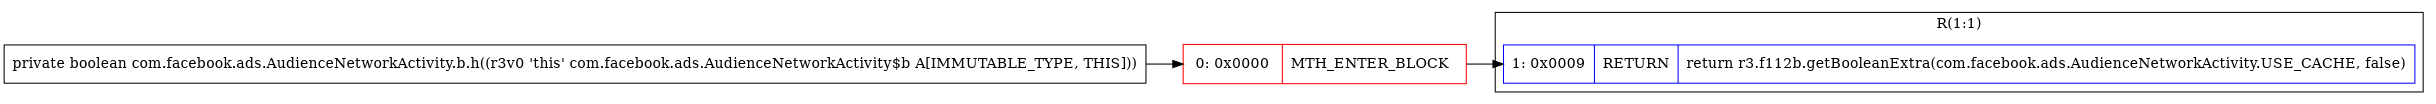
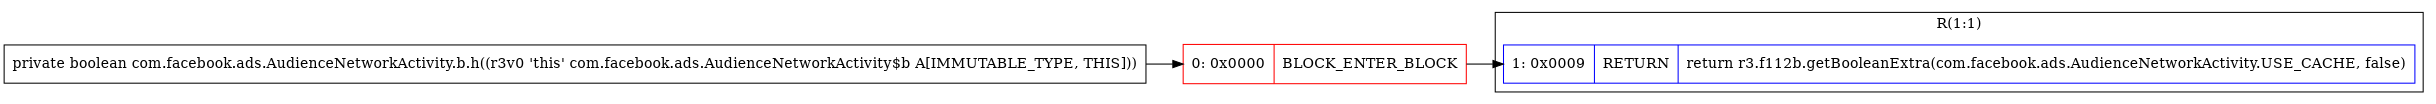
(1370, 64) -> (1370, 64)
